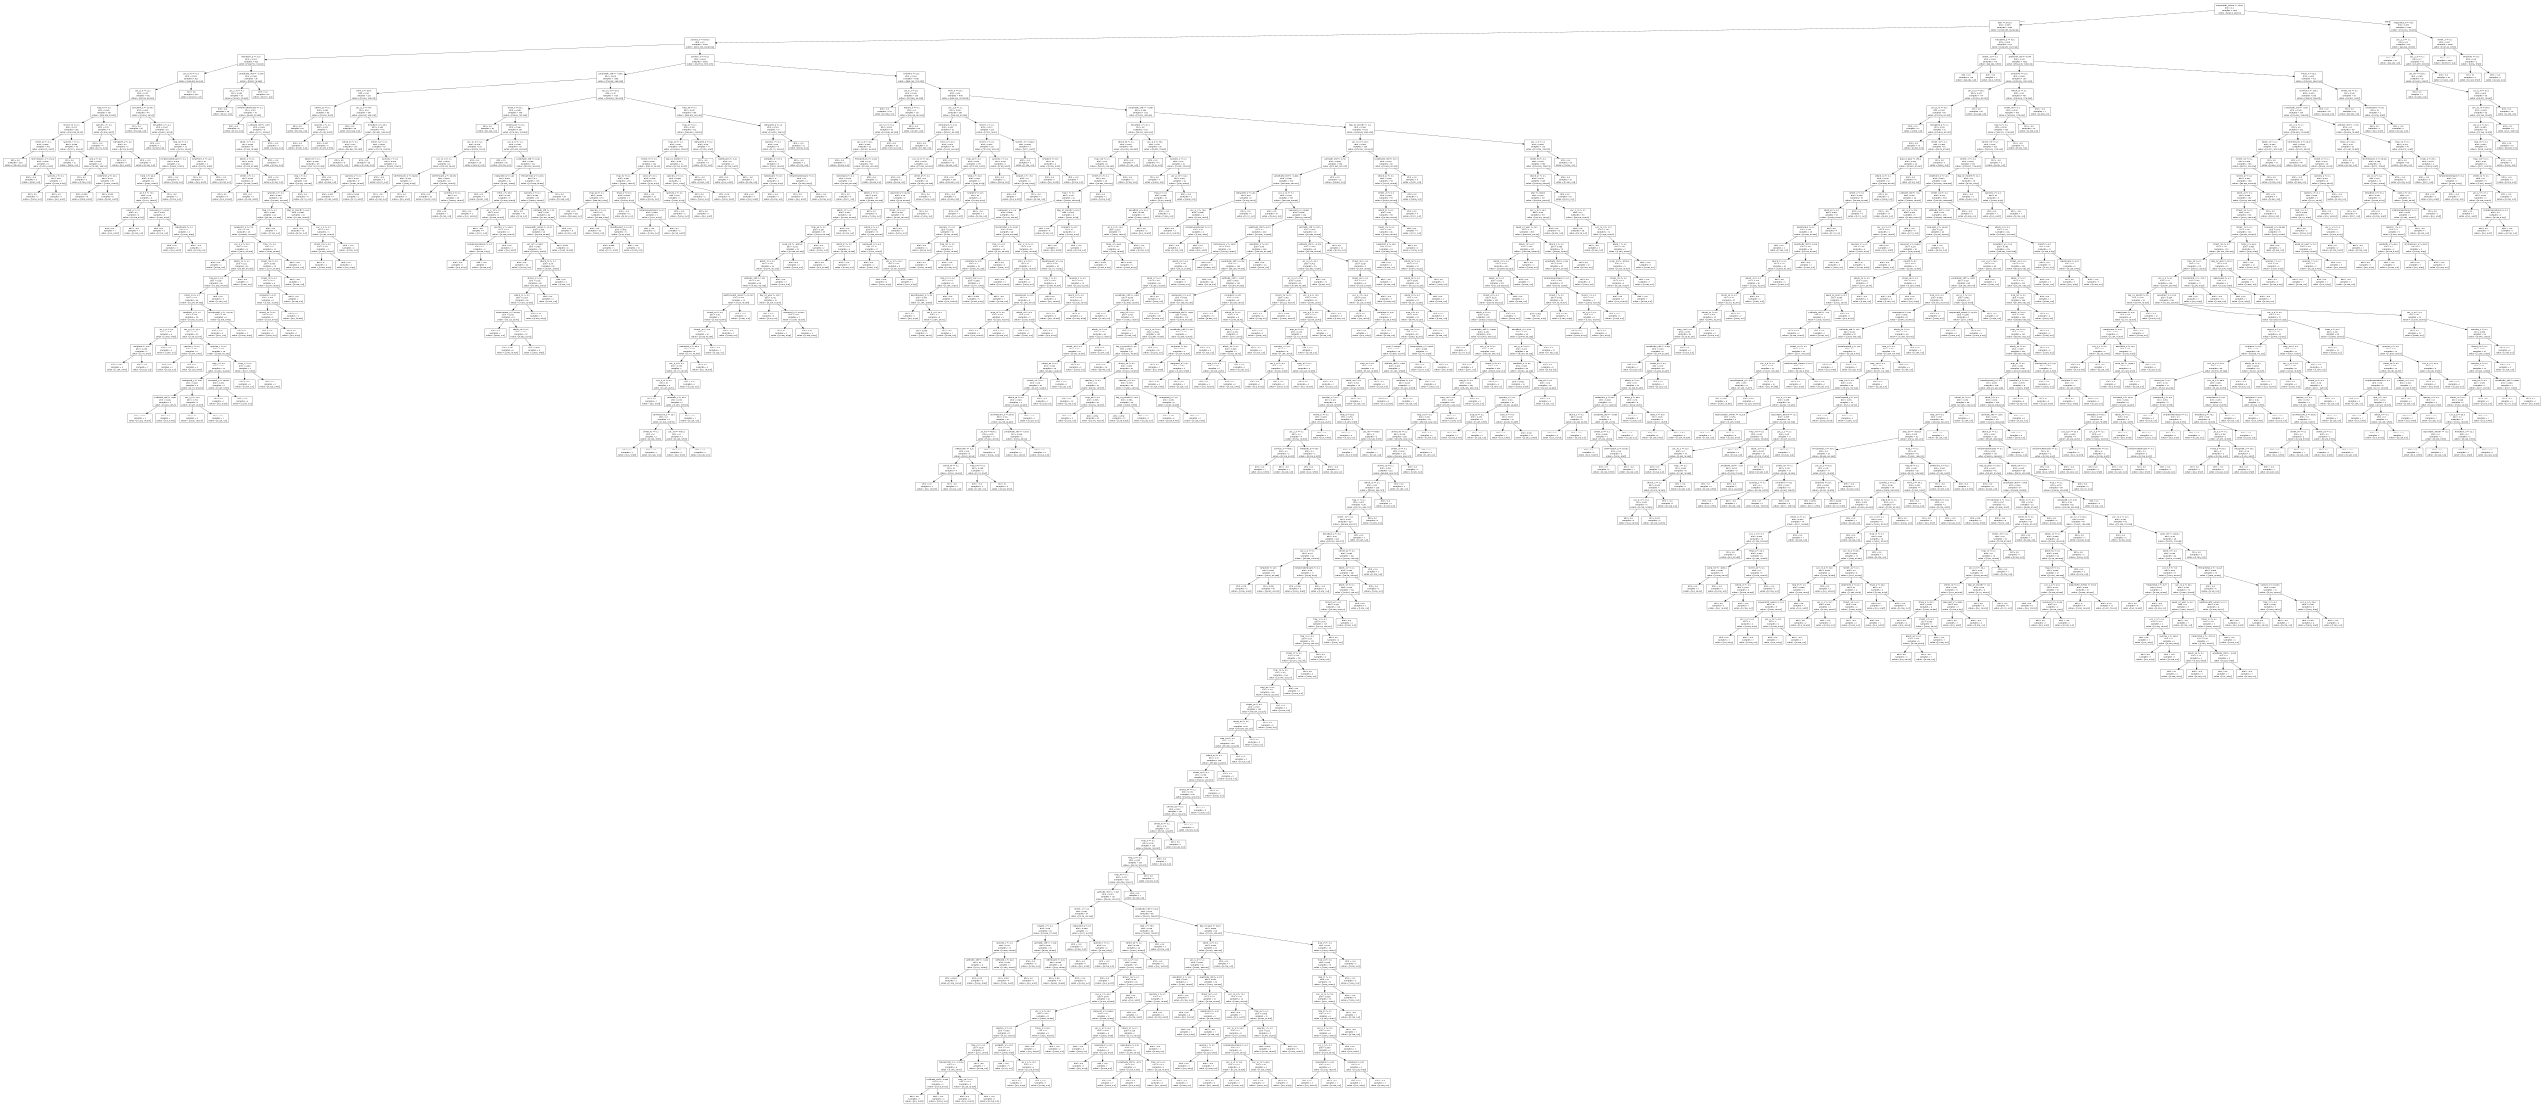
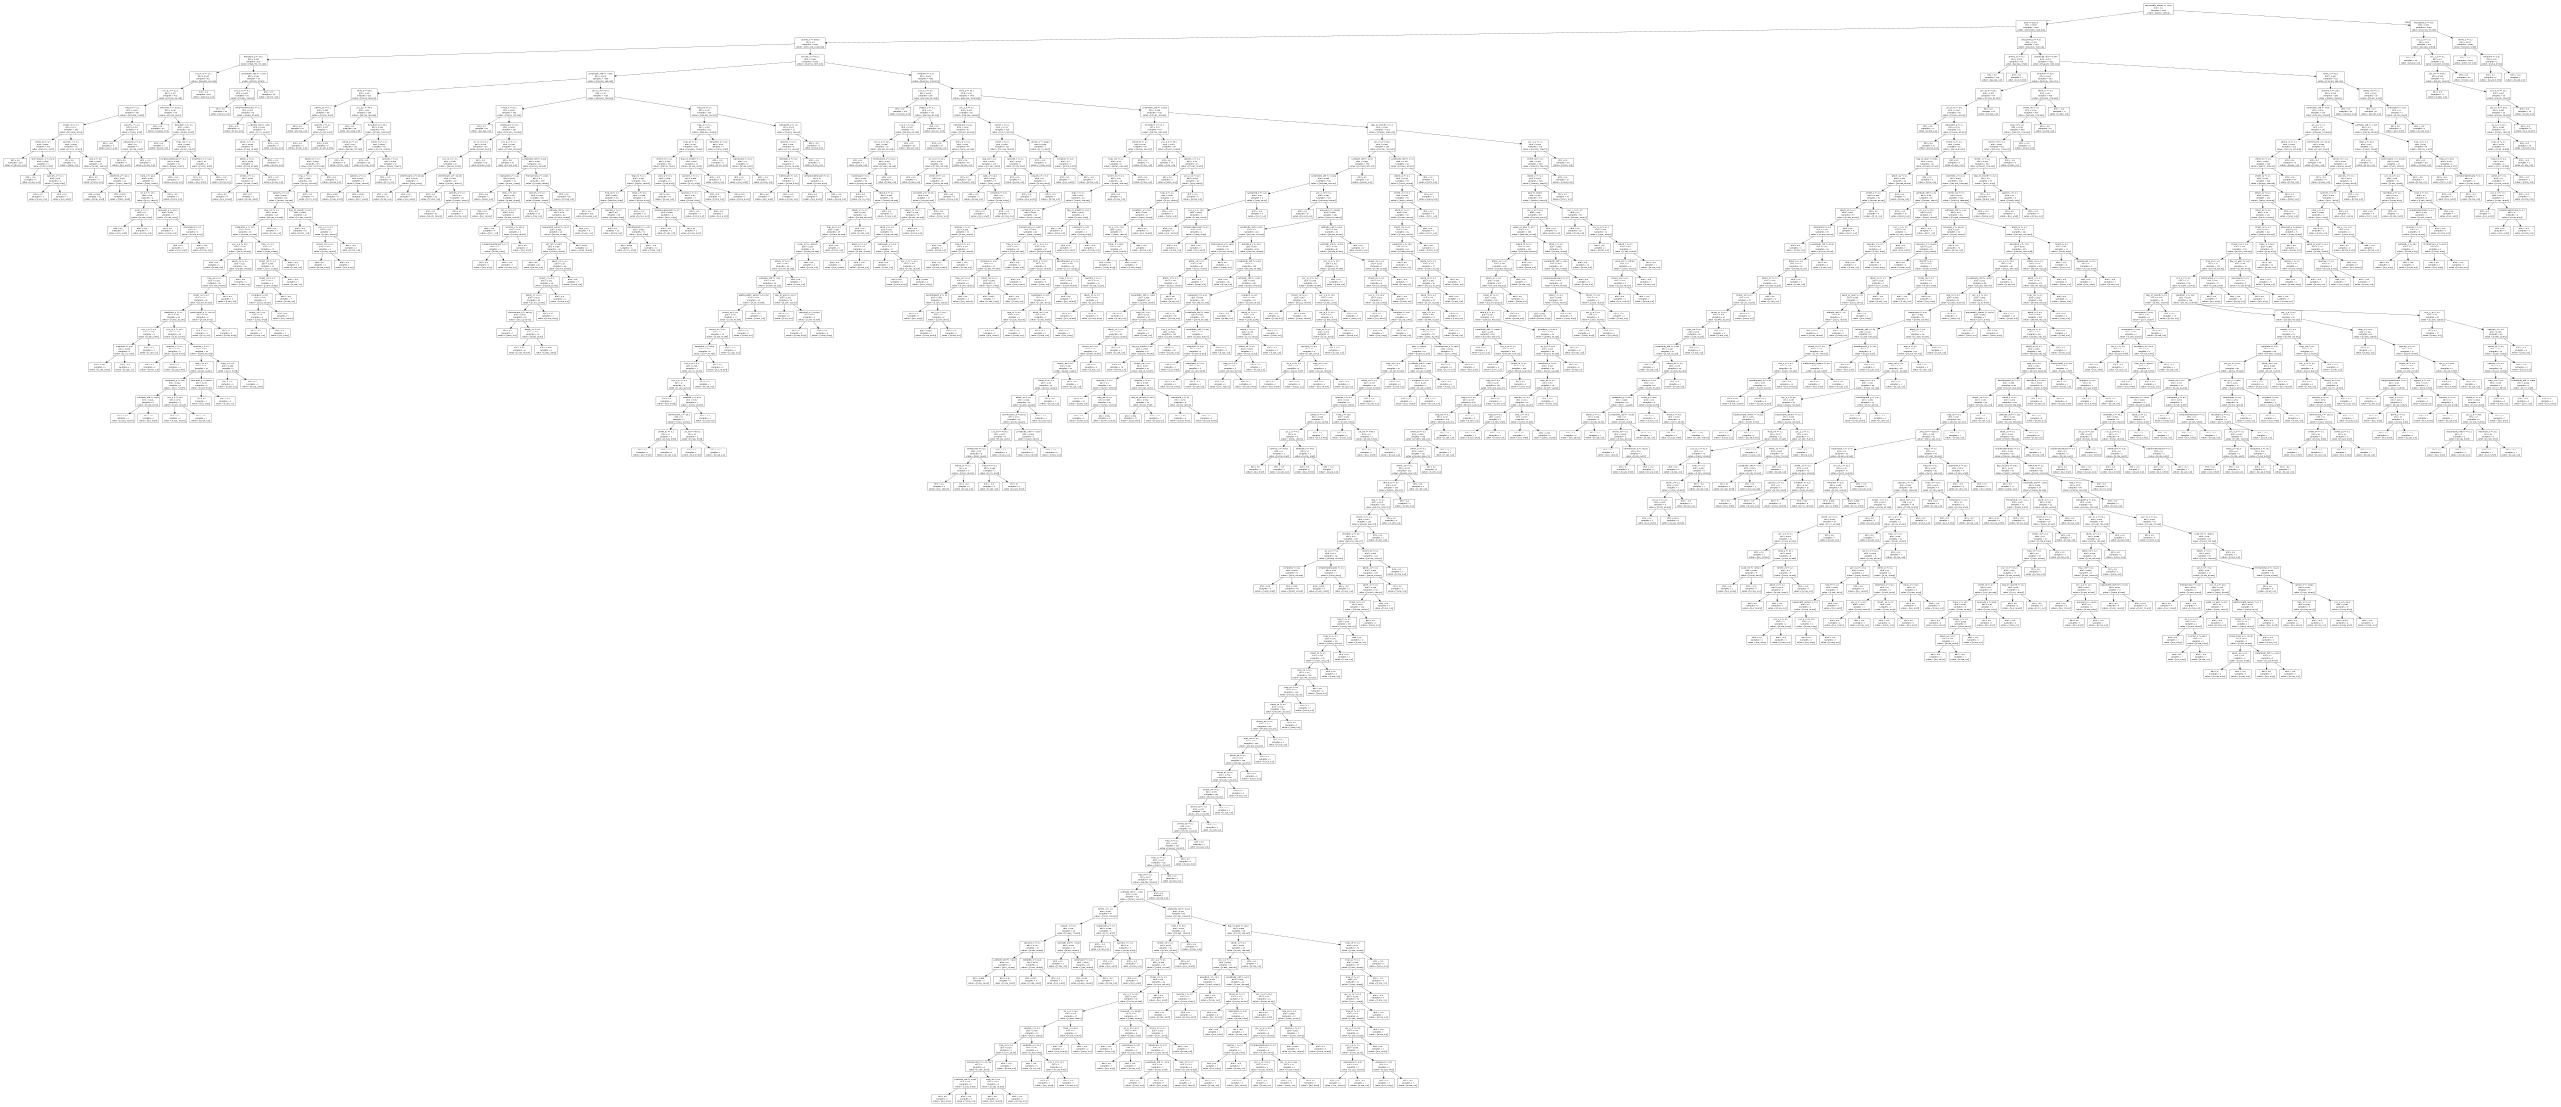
none -> (431, 214)
(1260, 265) -> none
(1536, 316) -> (1540, 316)
(1518, 384) -> none
